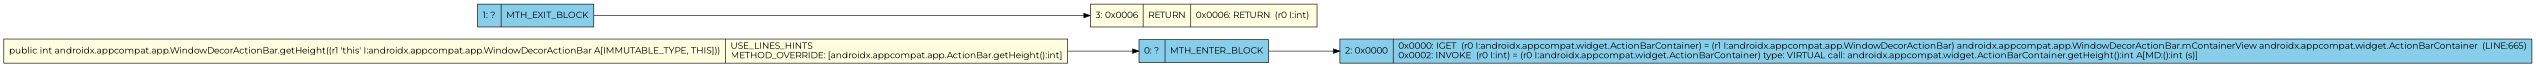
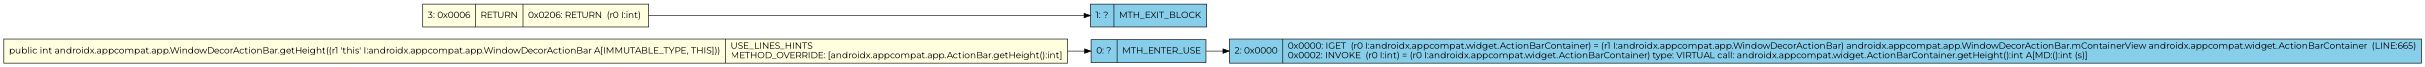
(1254, 15) -> (586, 15)
(839, 16) -> (866, 16)
(1217, 51) -> (1162, 51)
